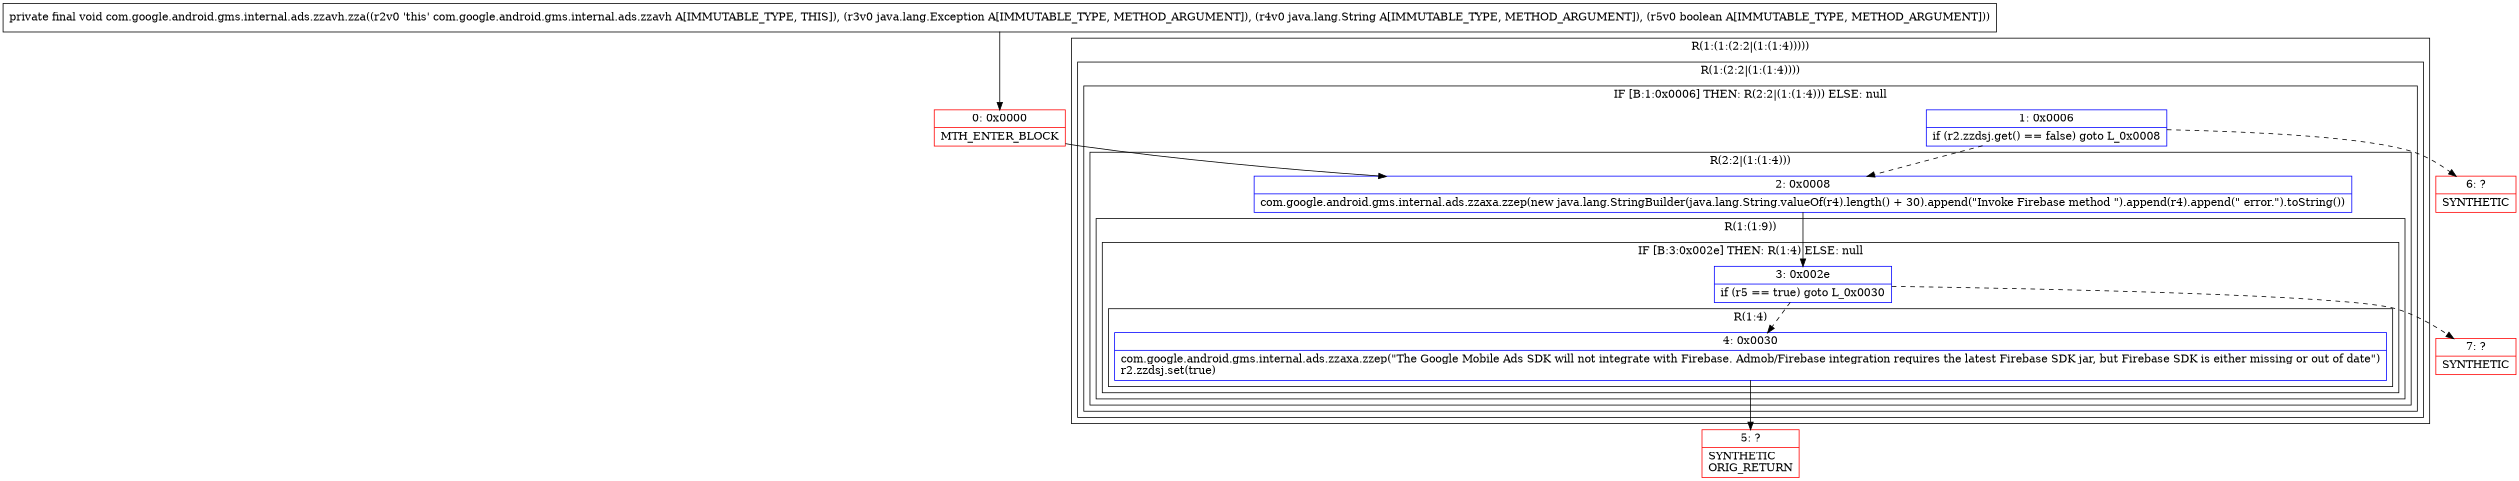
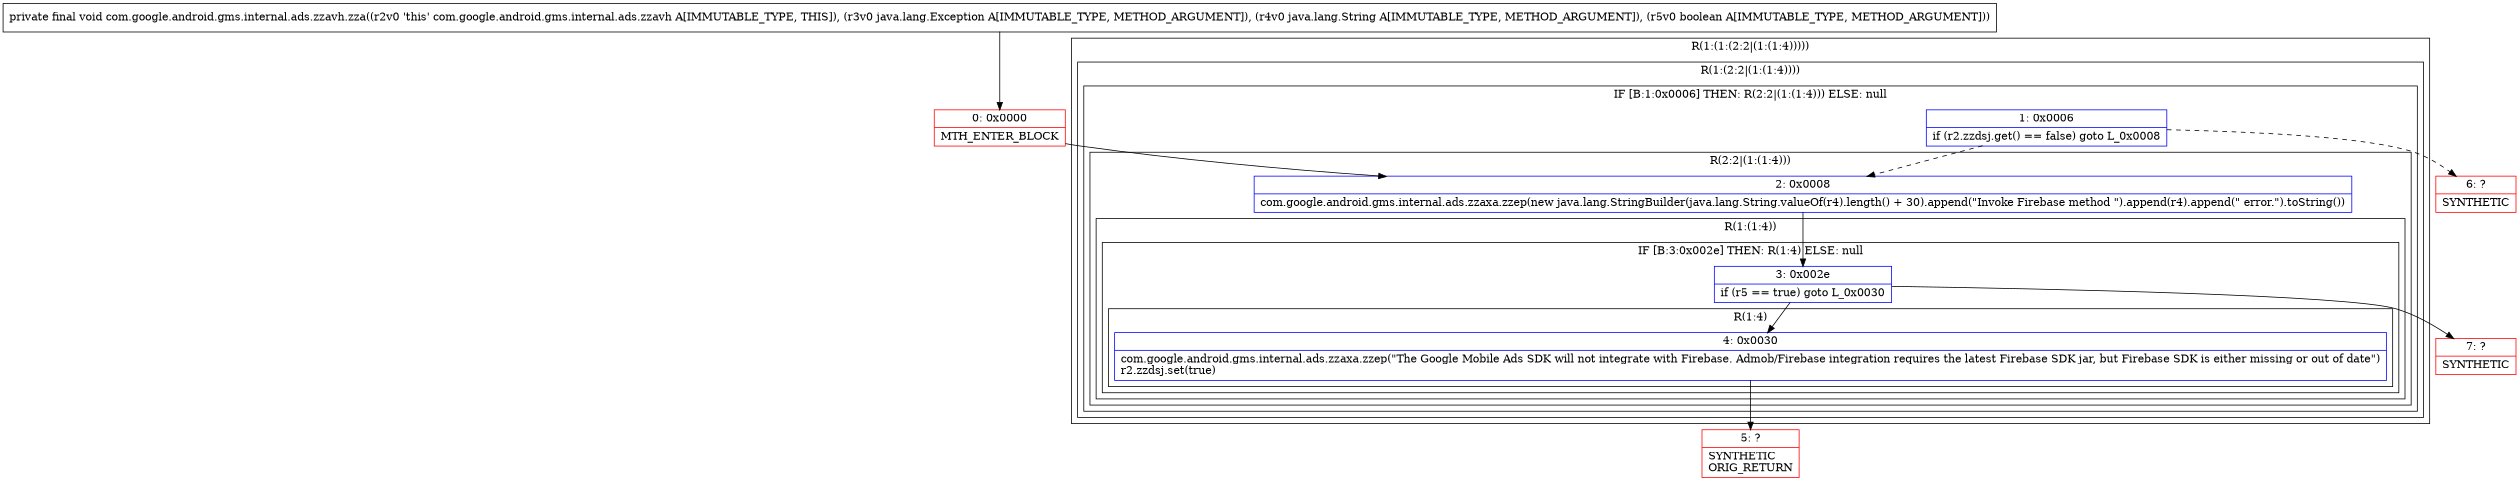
(1751, 227) -> (1751, 227)
(2173, 293) -> (2173, 293)
(1781, 315) -> (1781, 315)
